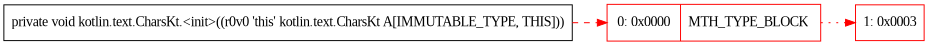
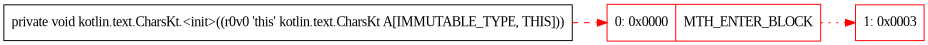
(748, 22) -> (748, 22)
